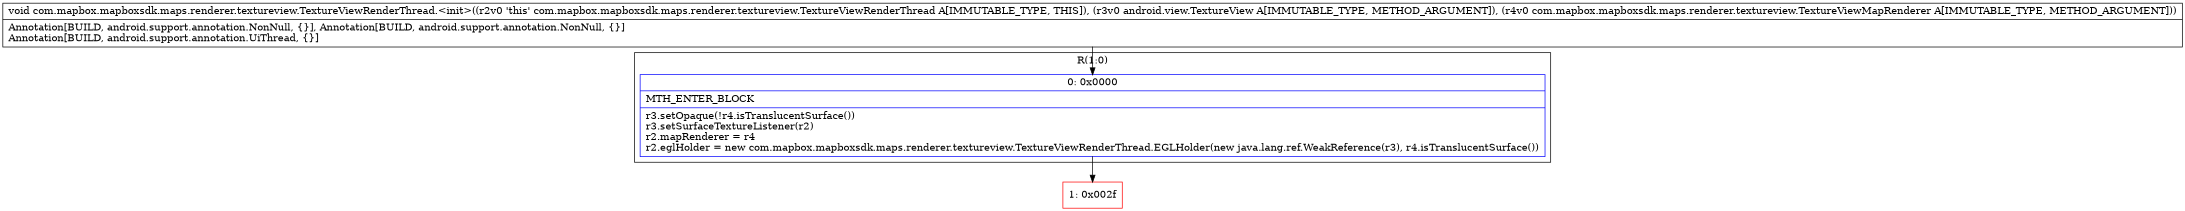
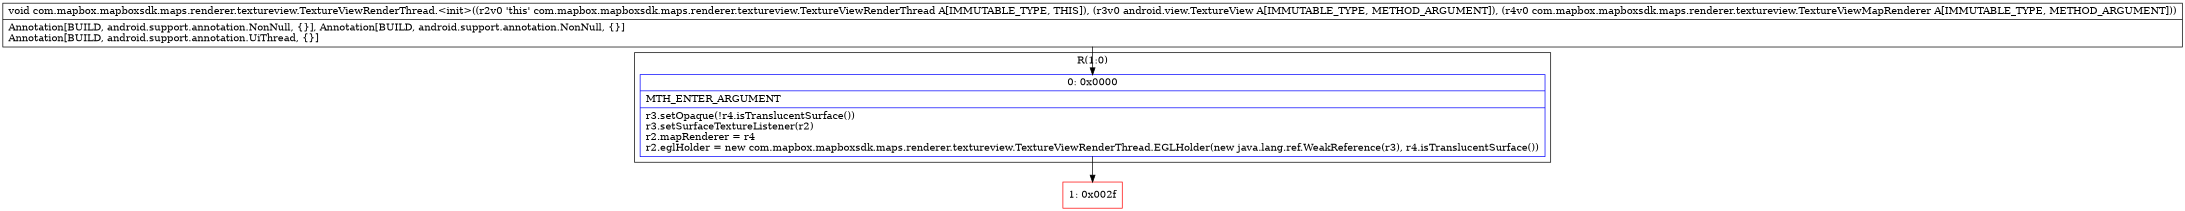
(700, 99) -> (713, 99)
